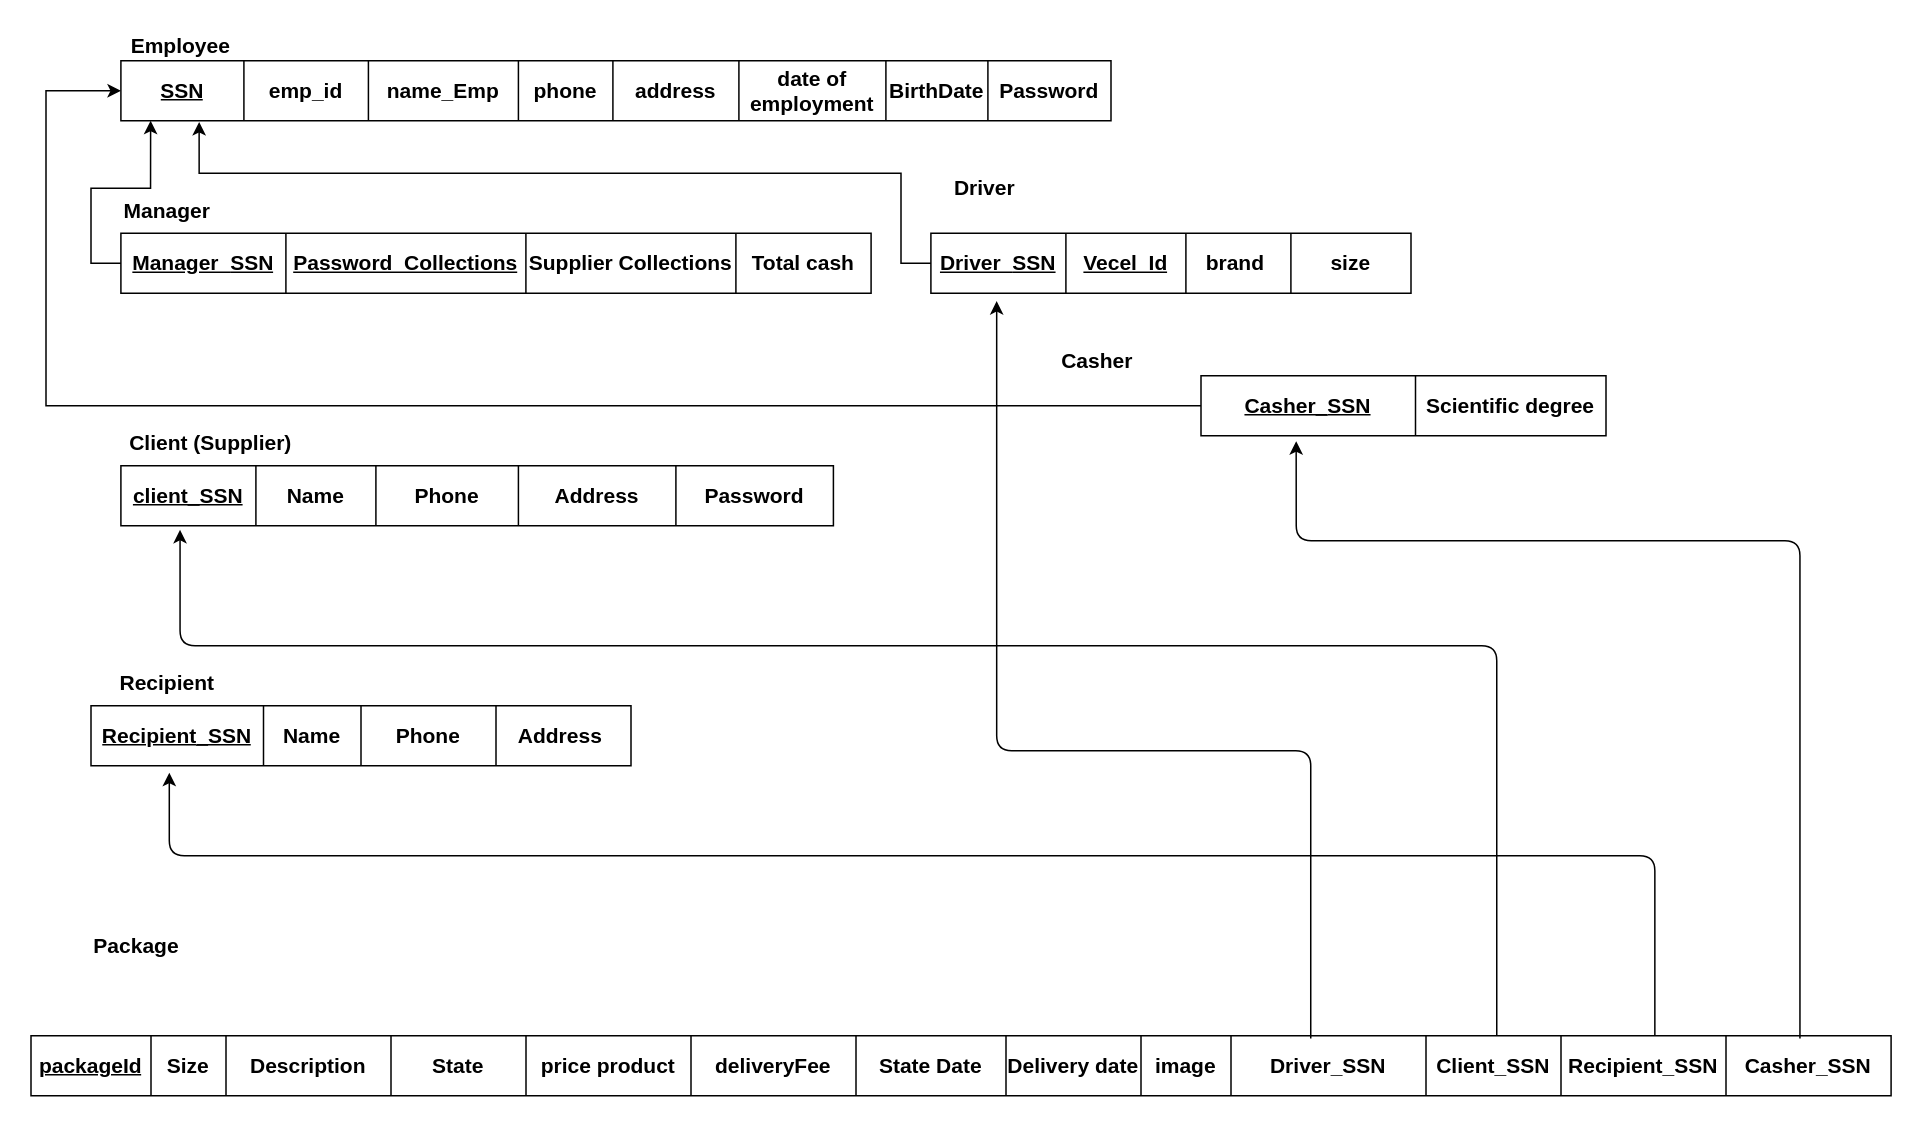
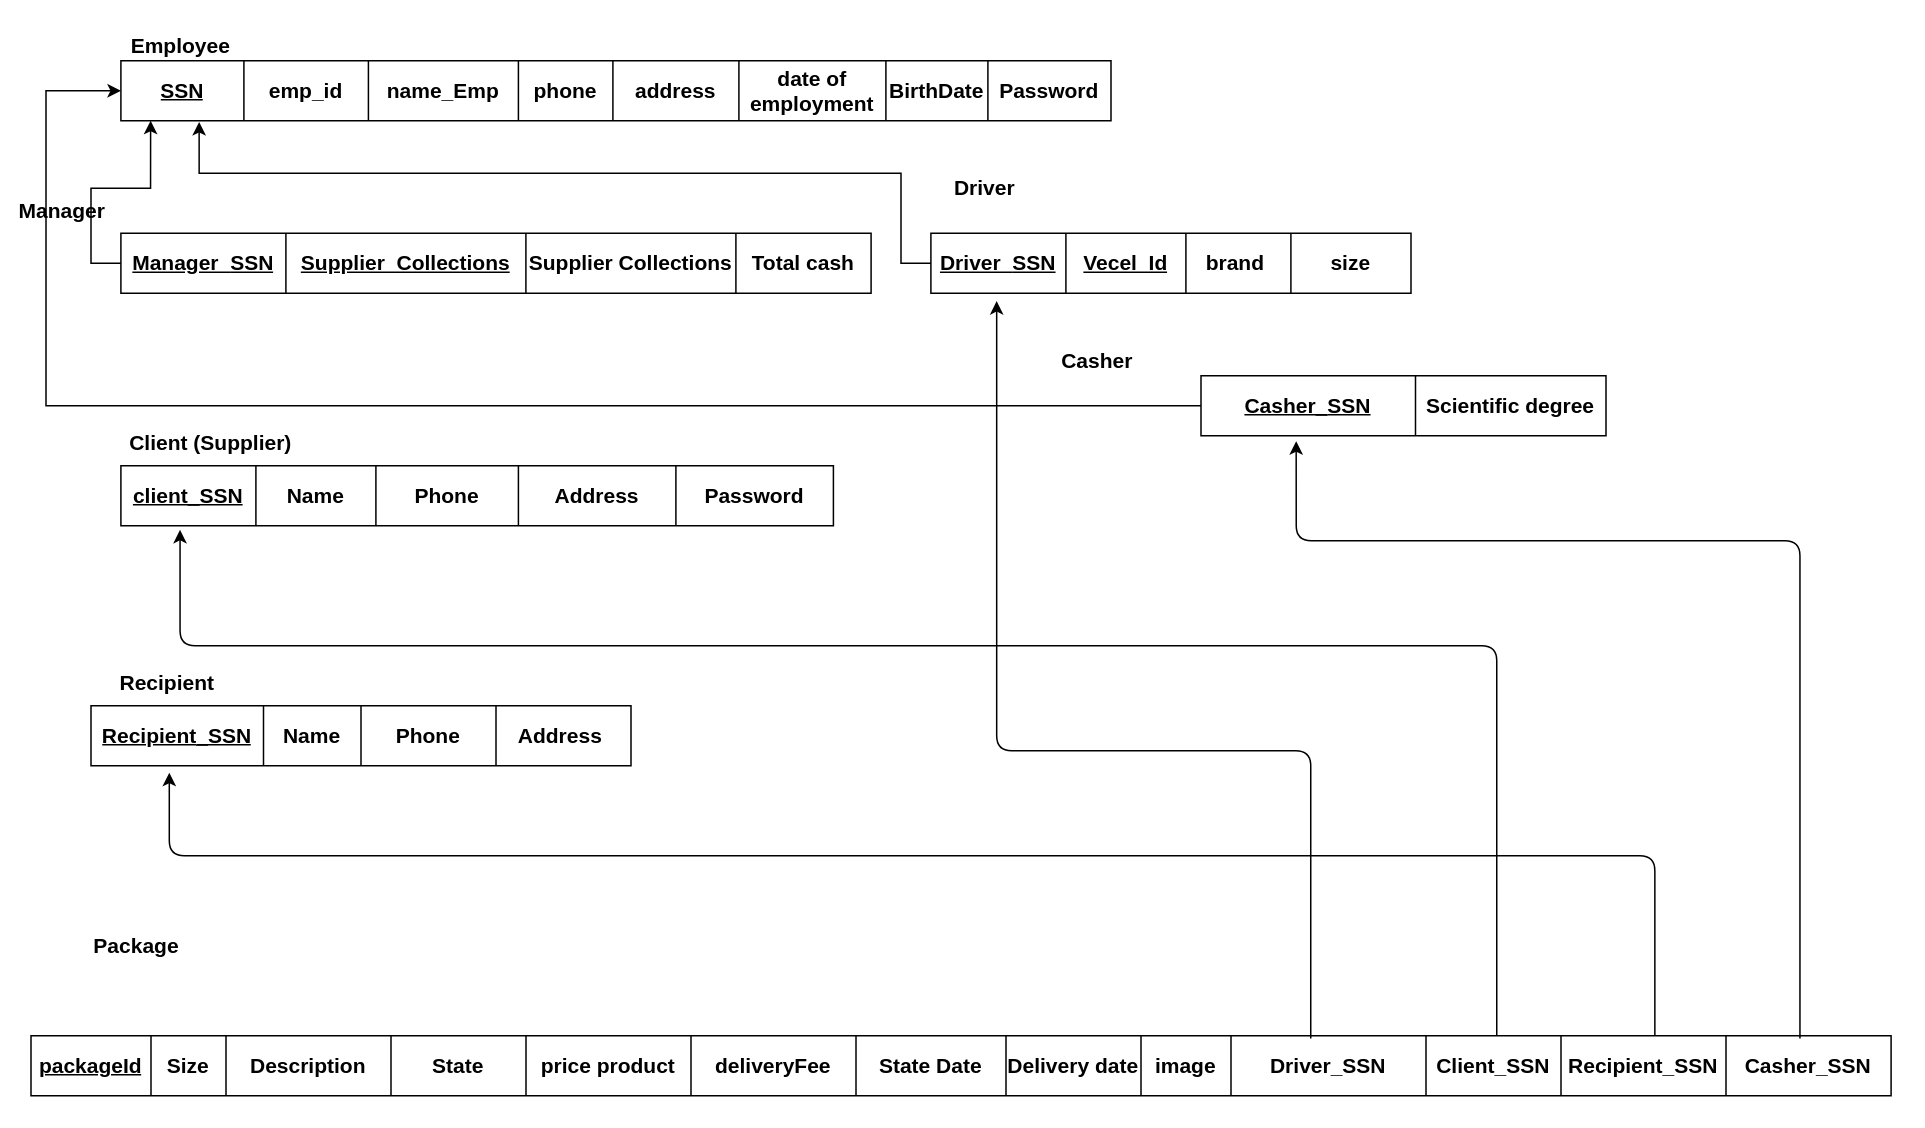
(167, 211) -> (62, 211)
(406, 263) -> (406, 263)
